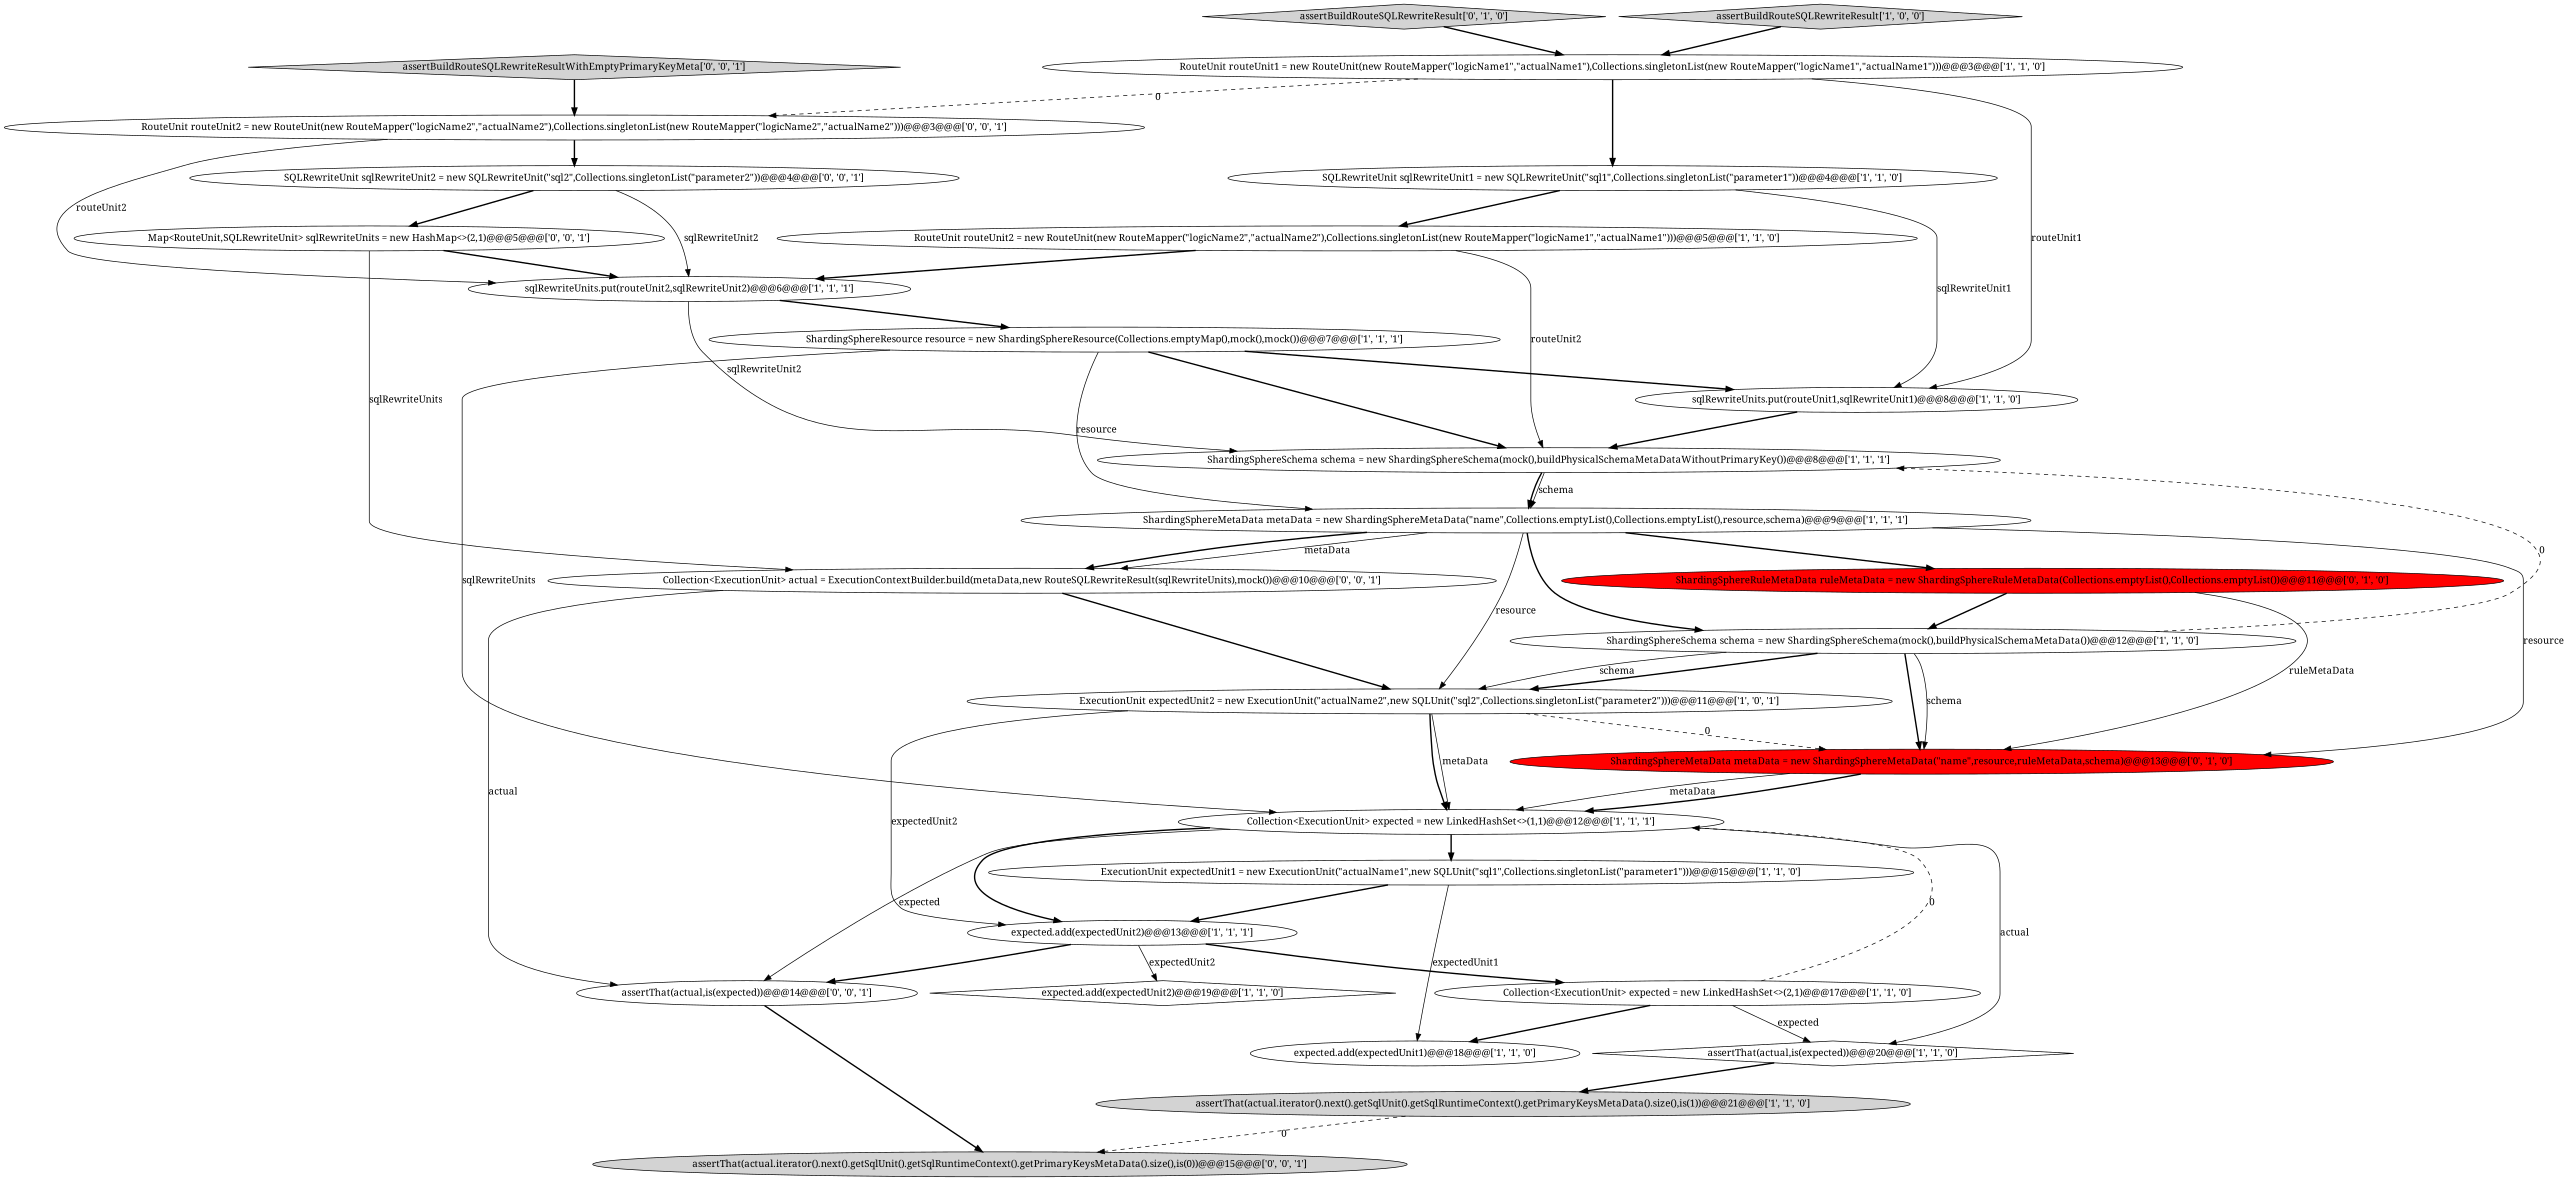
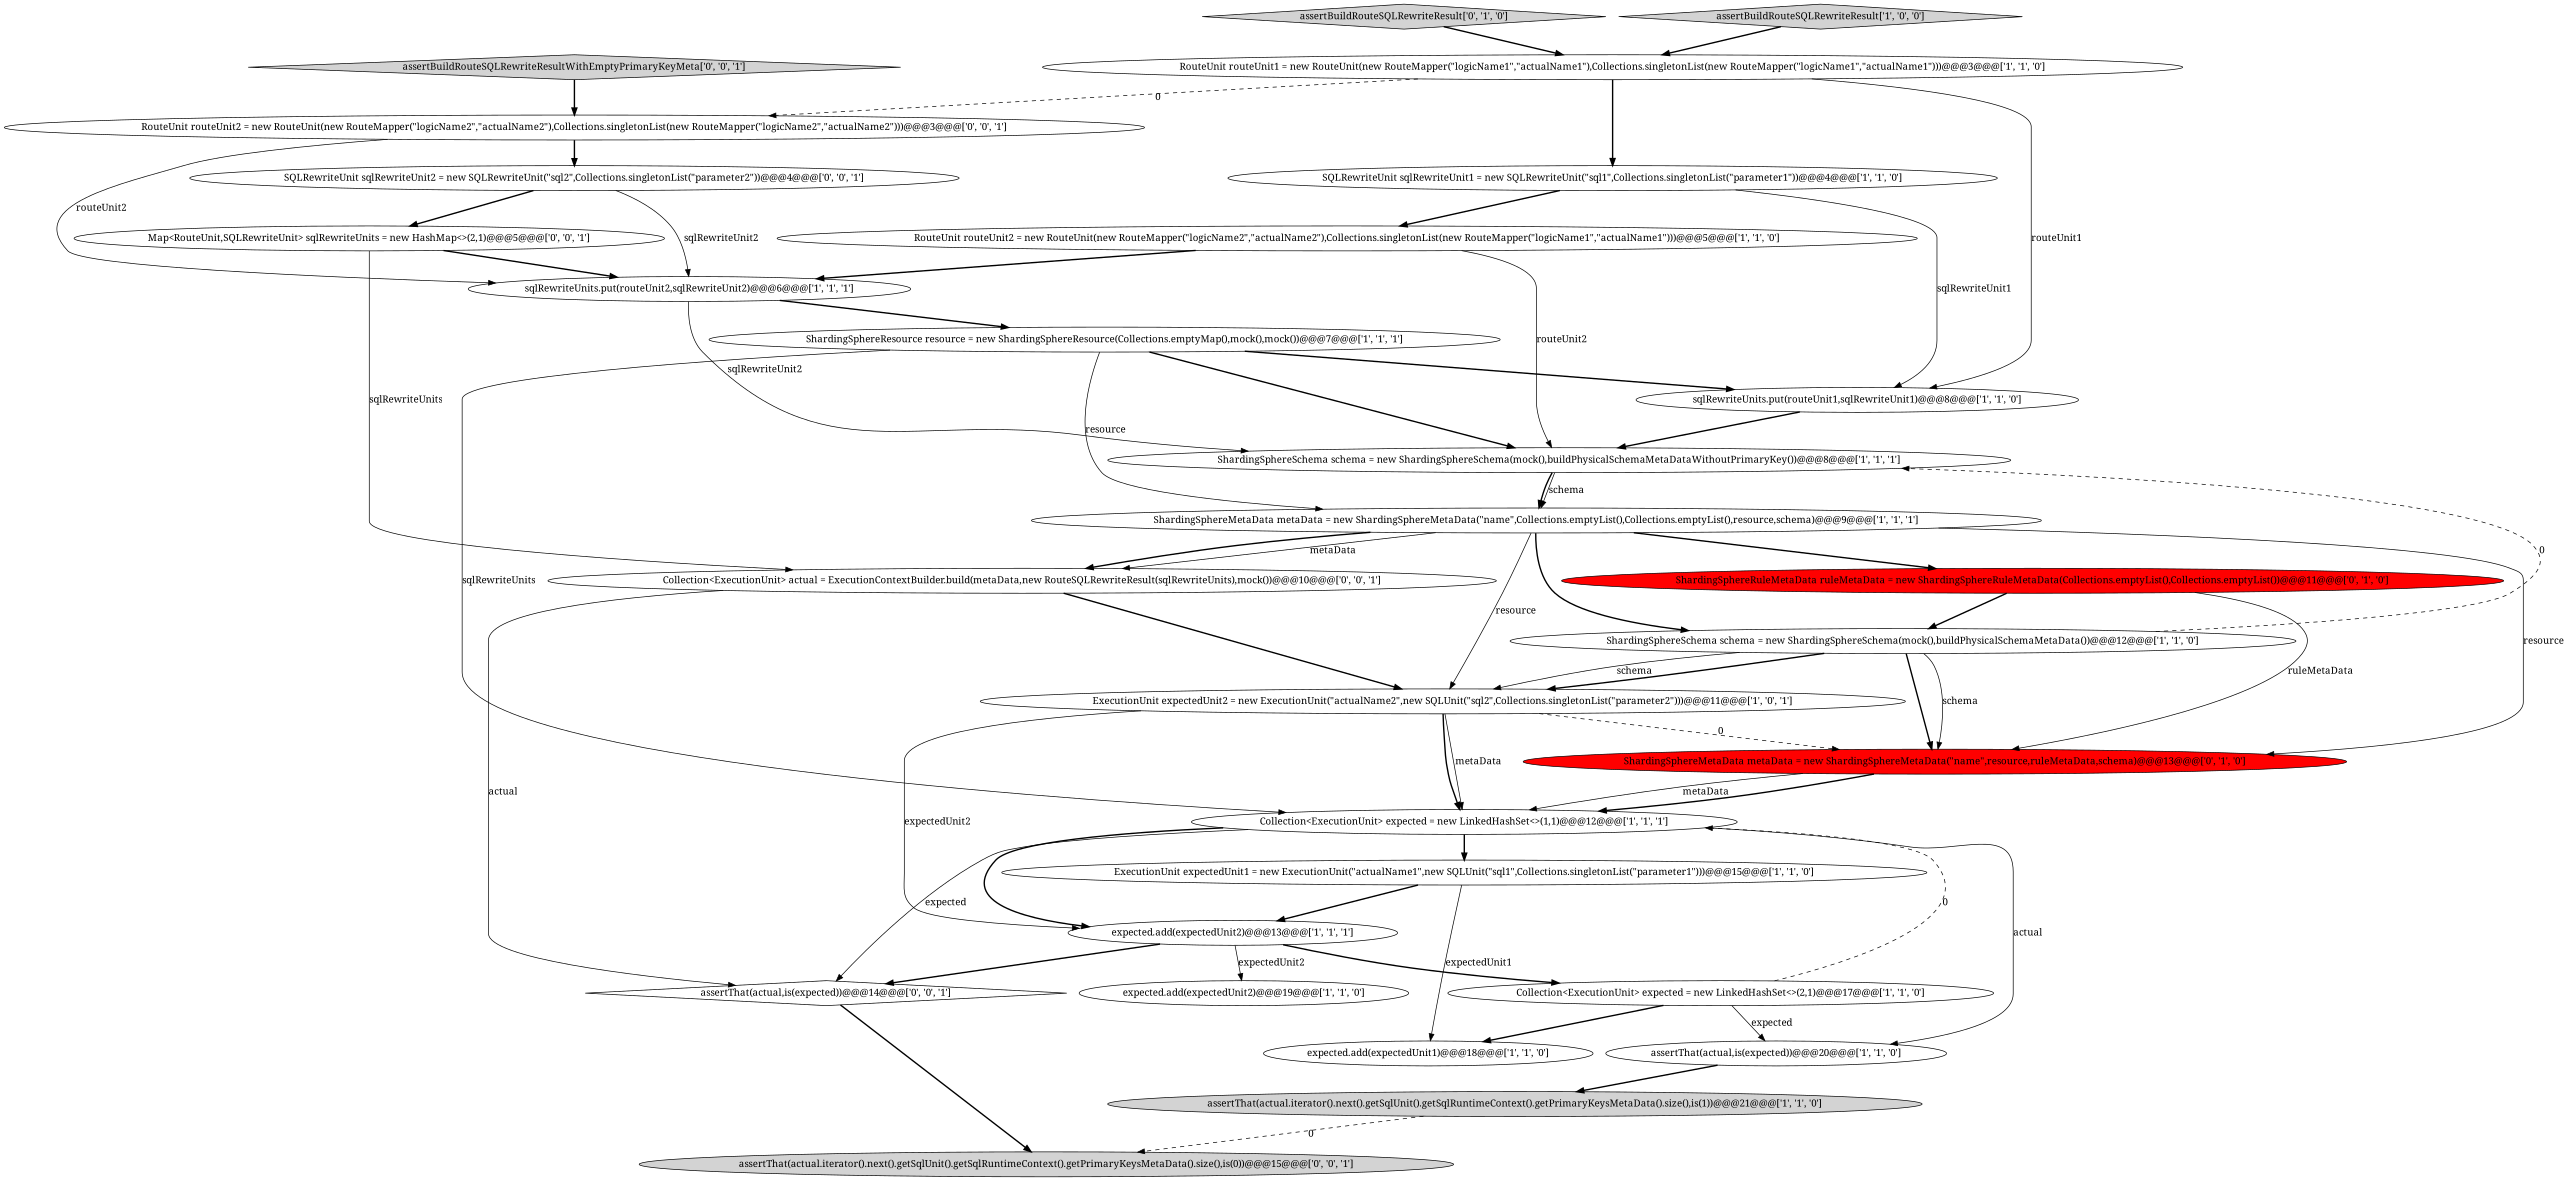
(747, 993) -> (826, 993)
(1163, 993) -> (1244, 993)
(1833, 1053) -> (1776, 1053)
